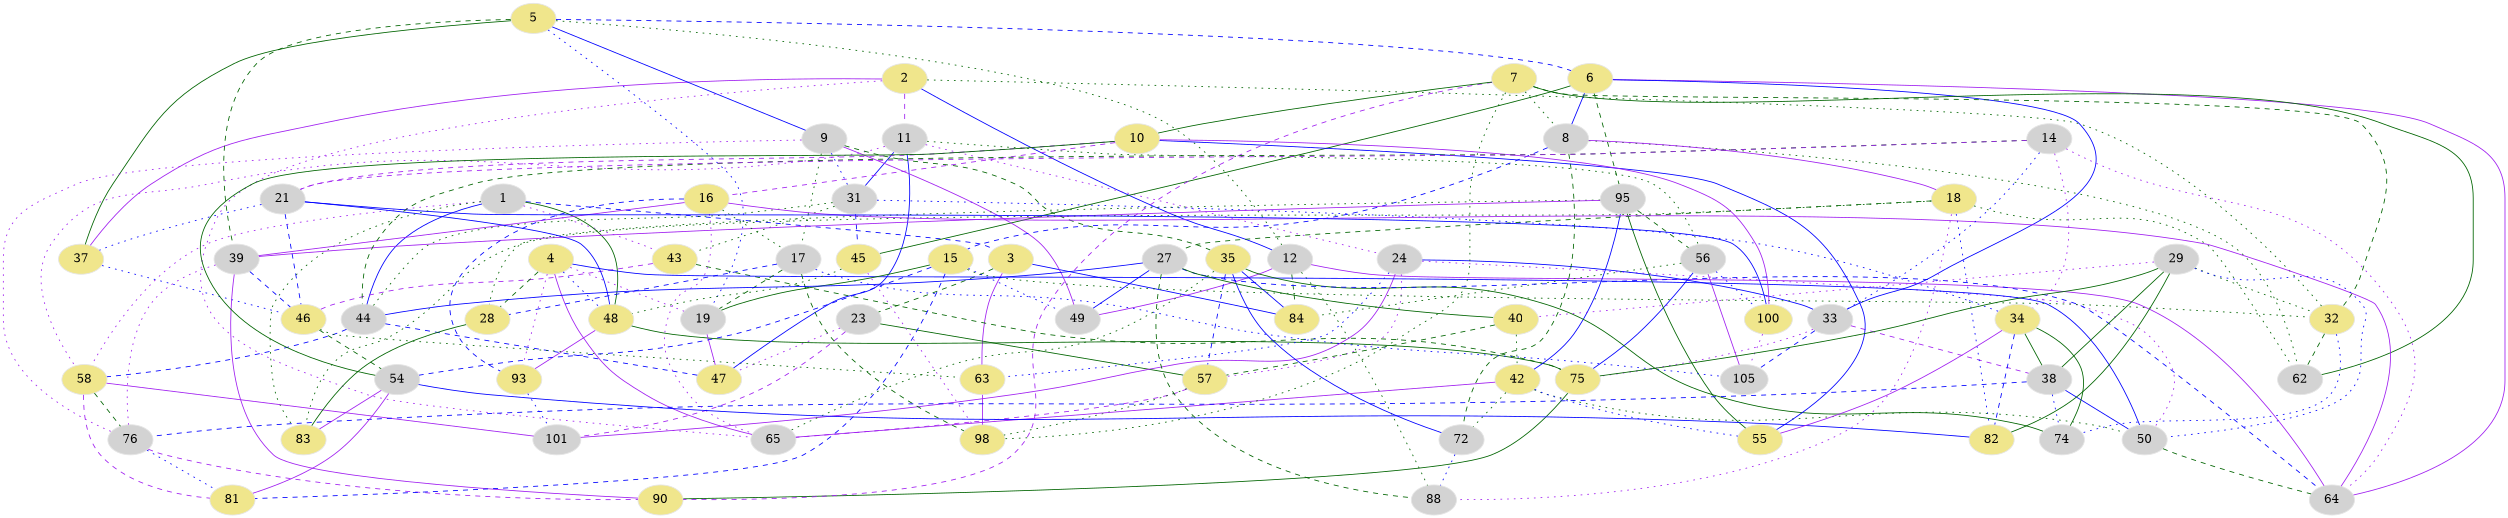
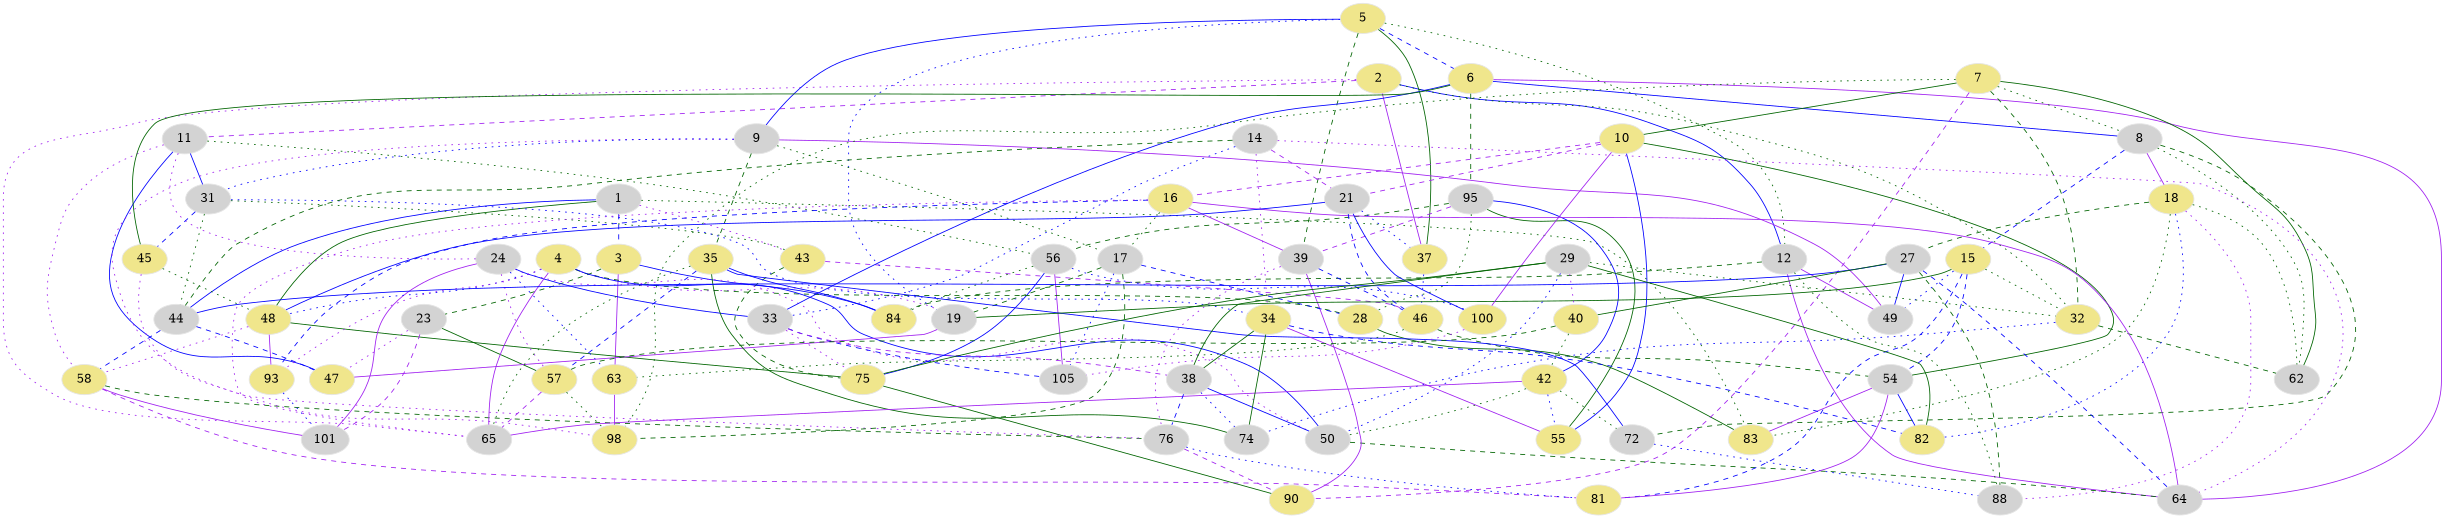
(259, 230) -> (184, 347)
(728, 230) -> (1379, 231)
